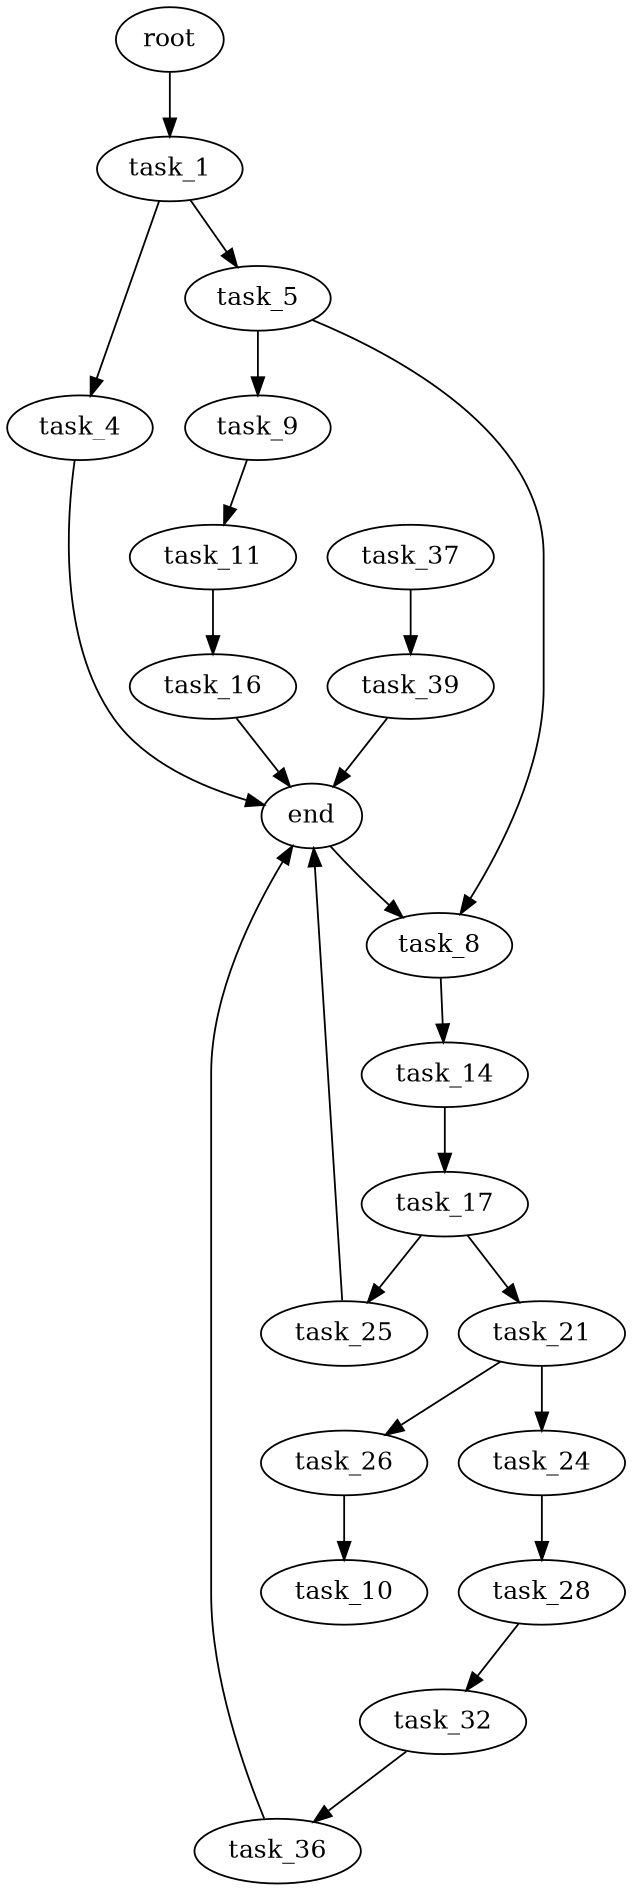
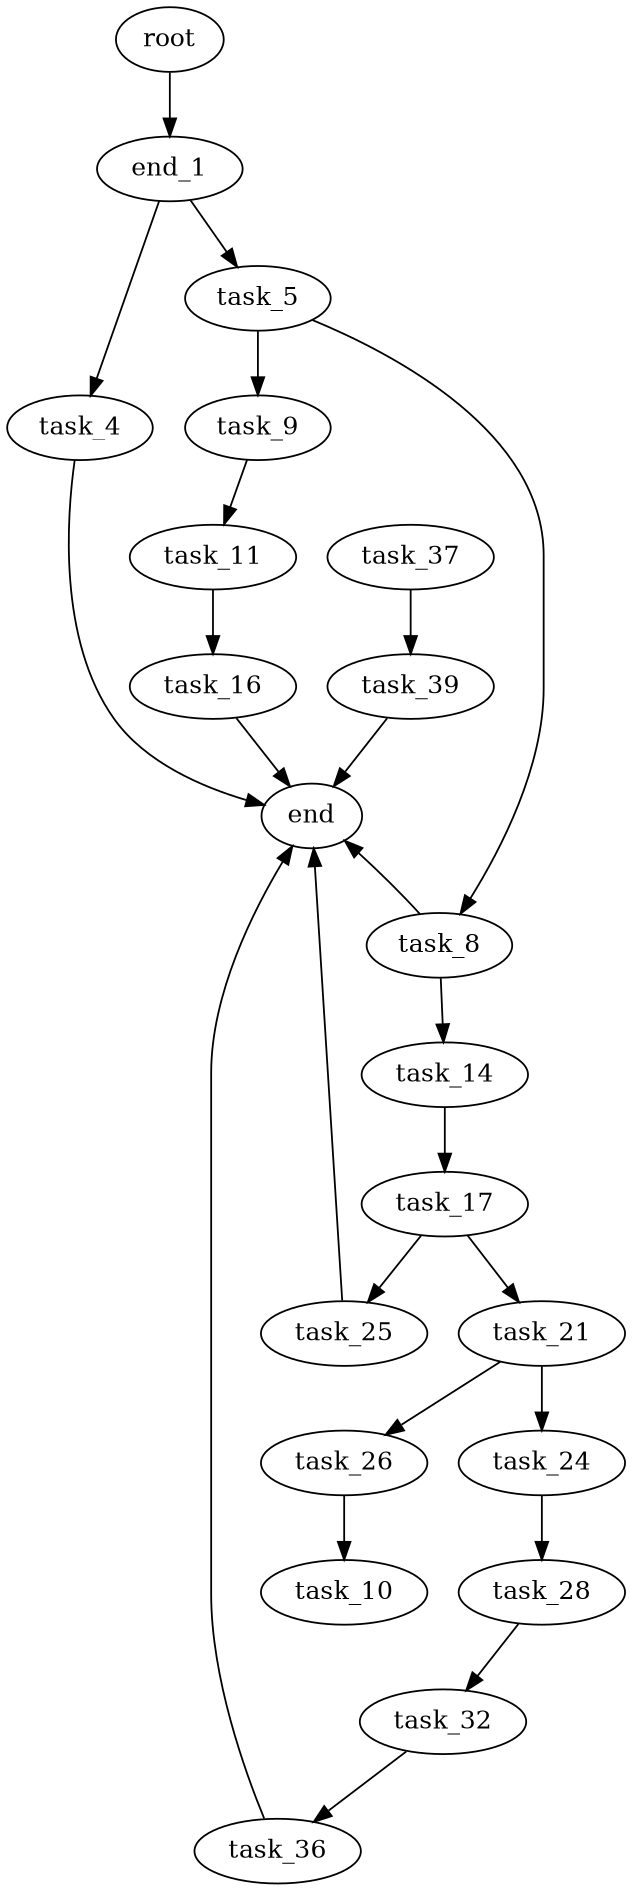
(170, 169) -> (170, 169)
(359, 876) -> (390, 883)
